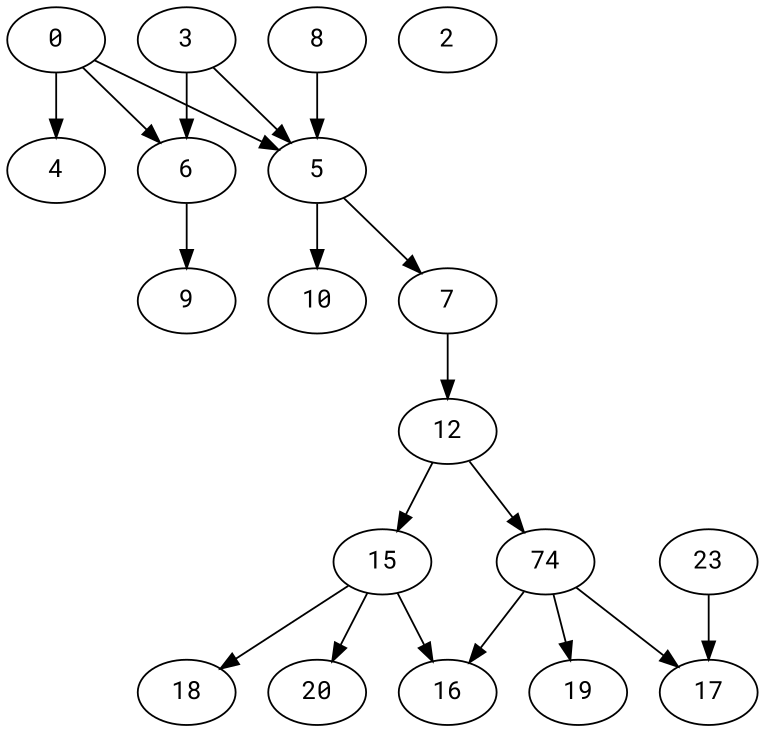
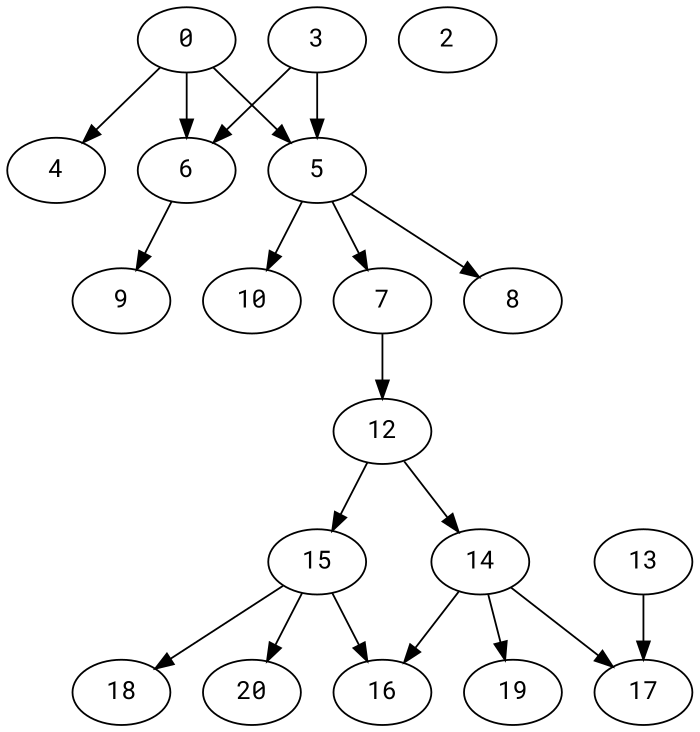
(317, 96) -> (408, 231)
(546, 562) -> (480, 562)
(709, 562) -> (643, 562)
